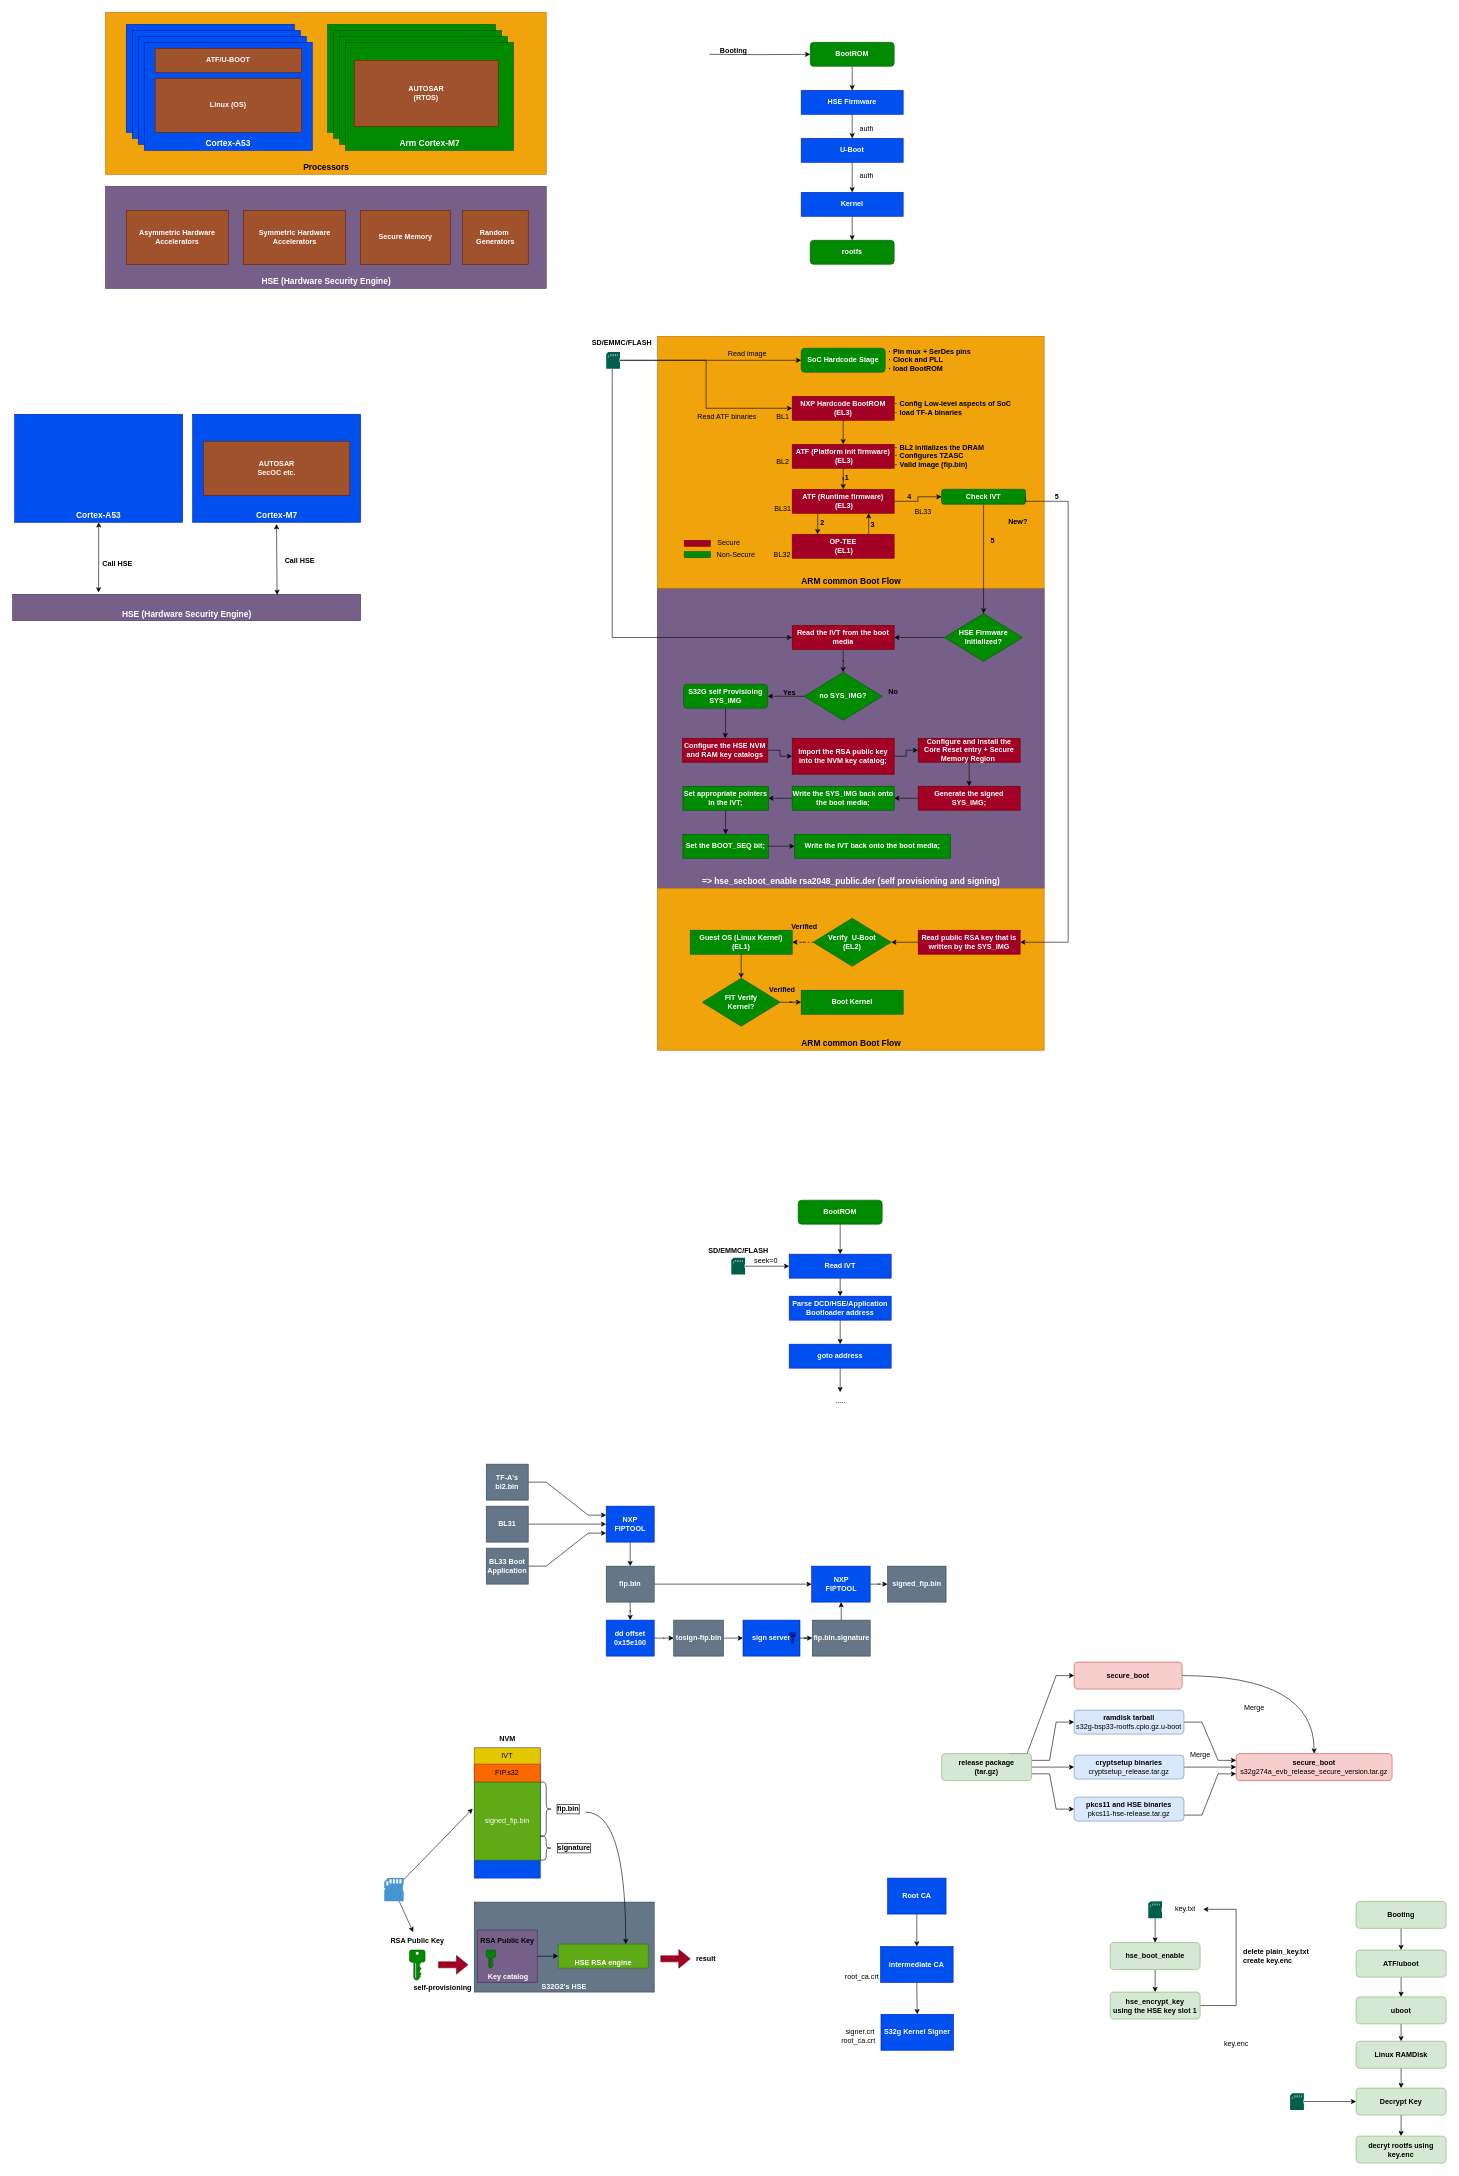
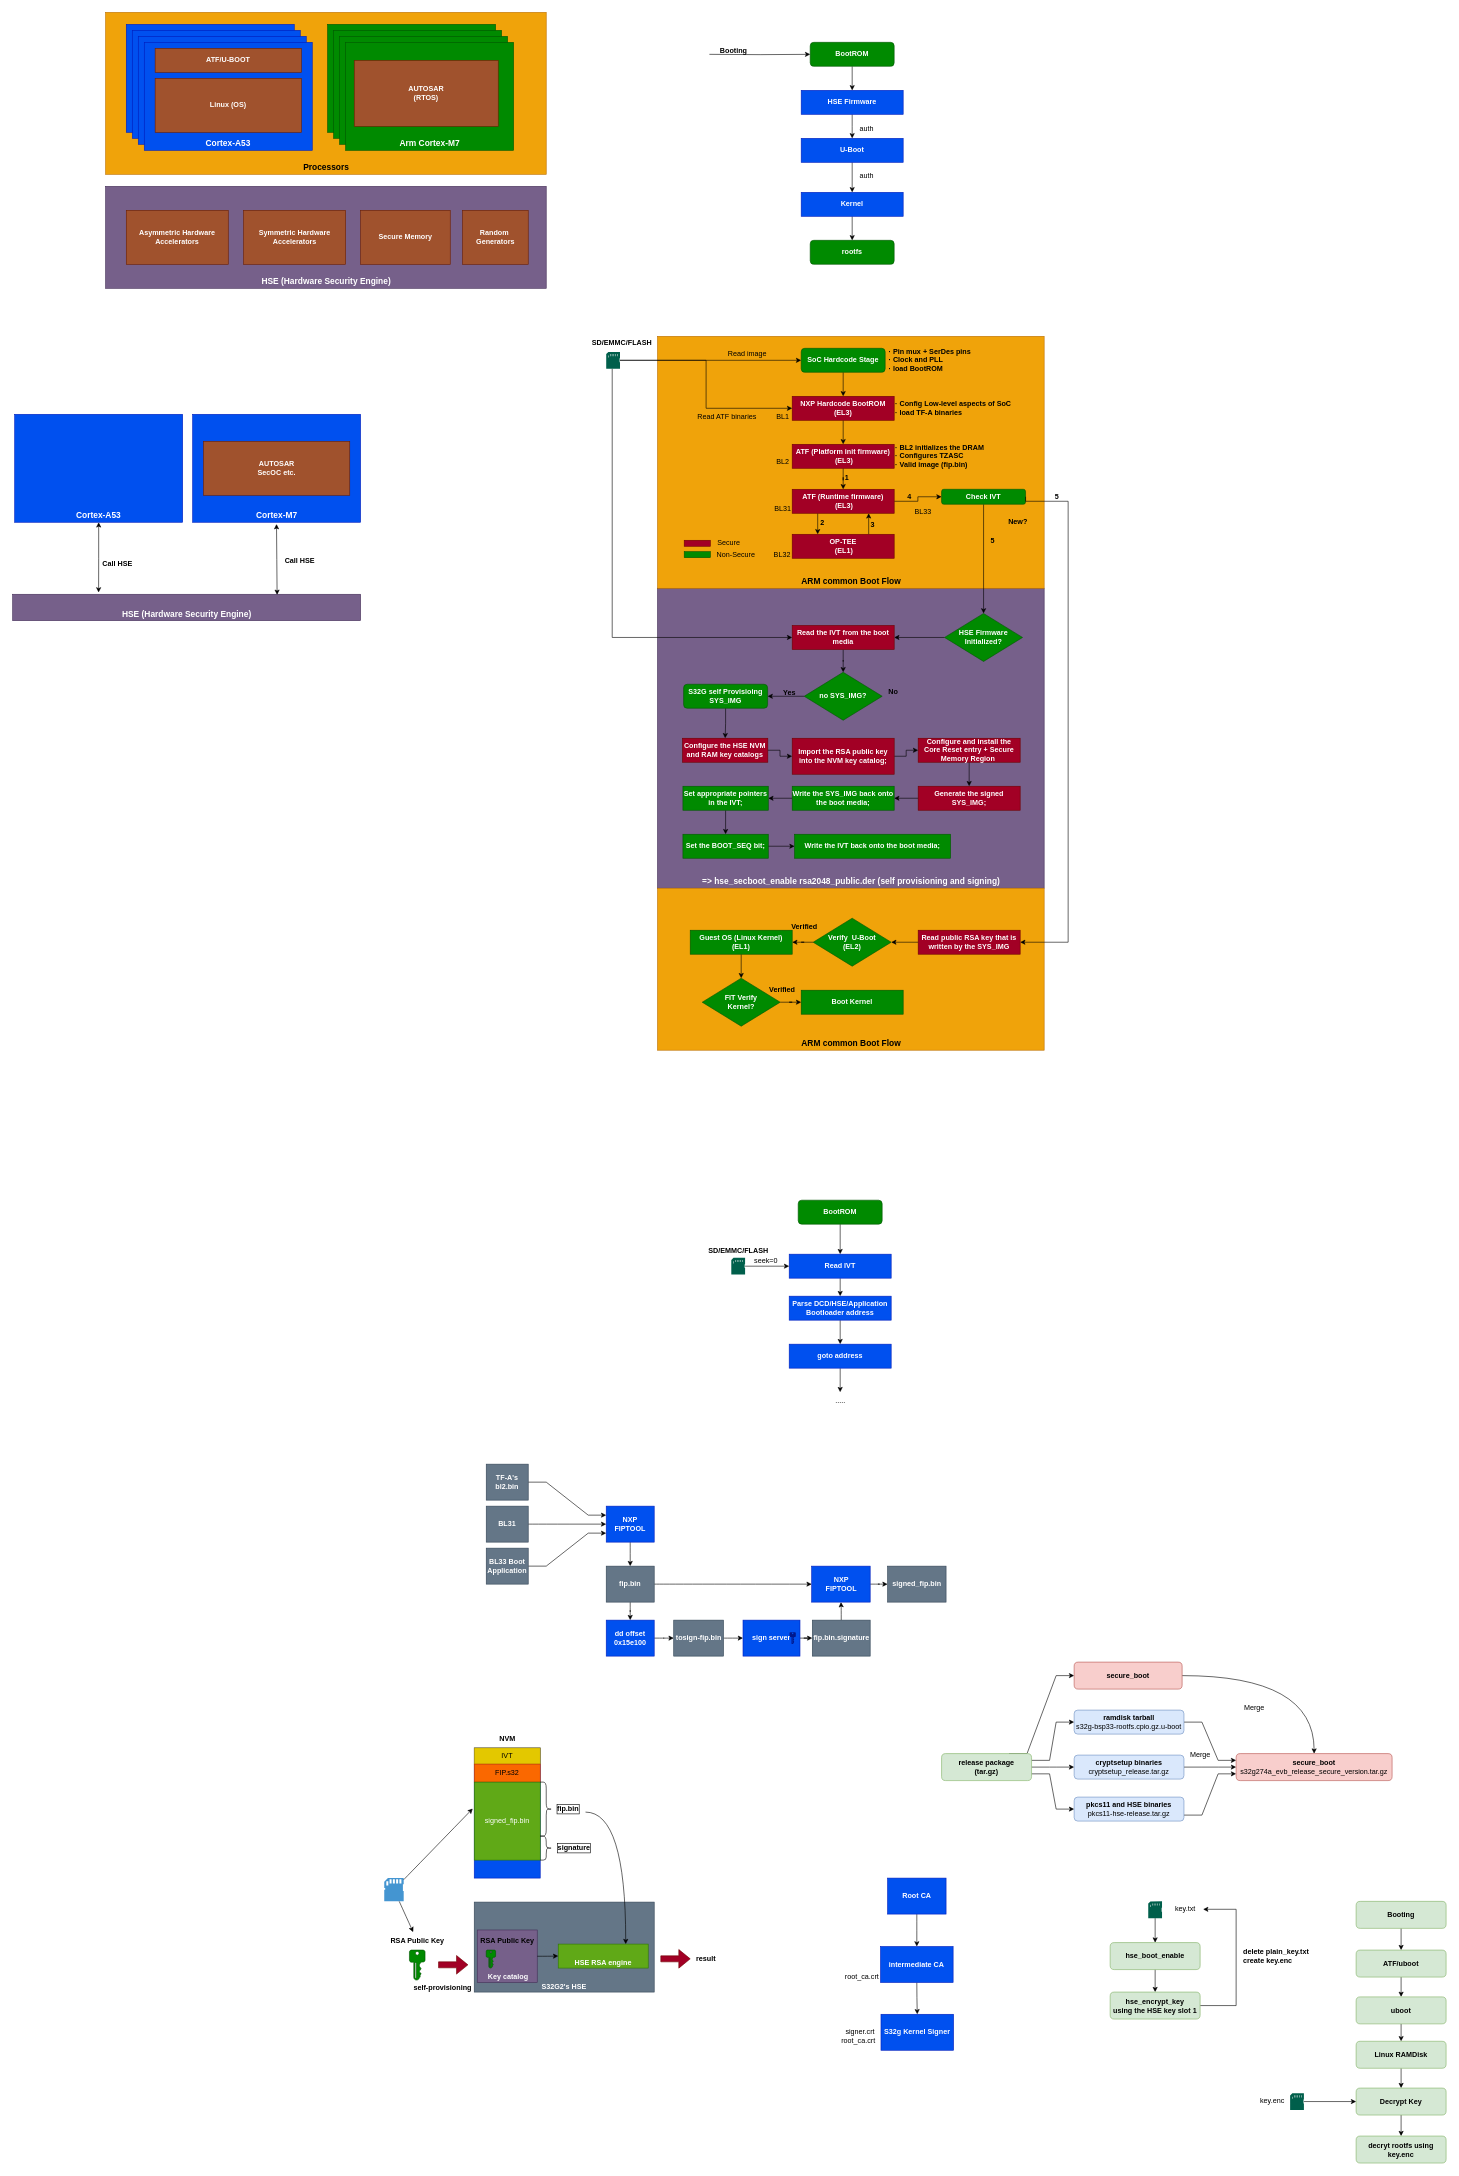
none -> (843, 390)
(801, 942) -> (801, 942)
(1236, 2044) -> (1272, 2101)
